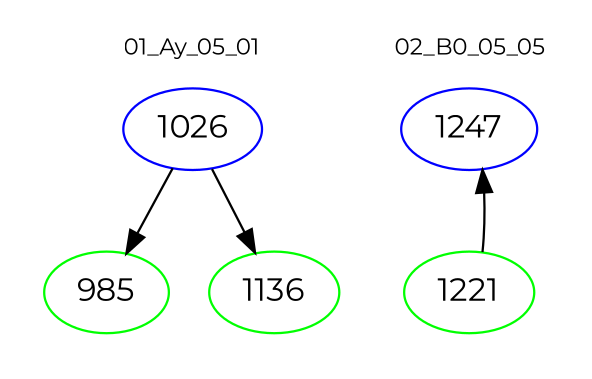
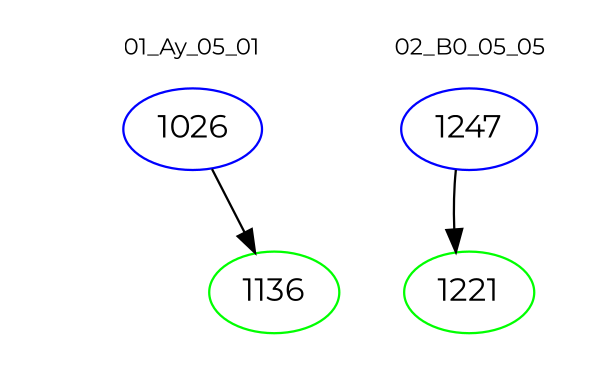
(484, 223) -> (454, 199)
(107, 292) -> none
